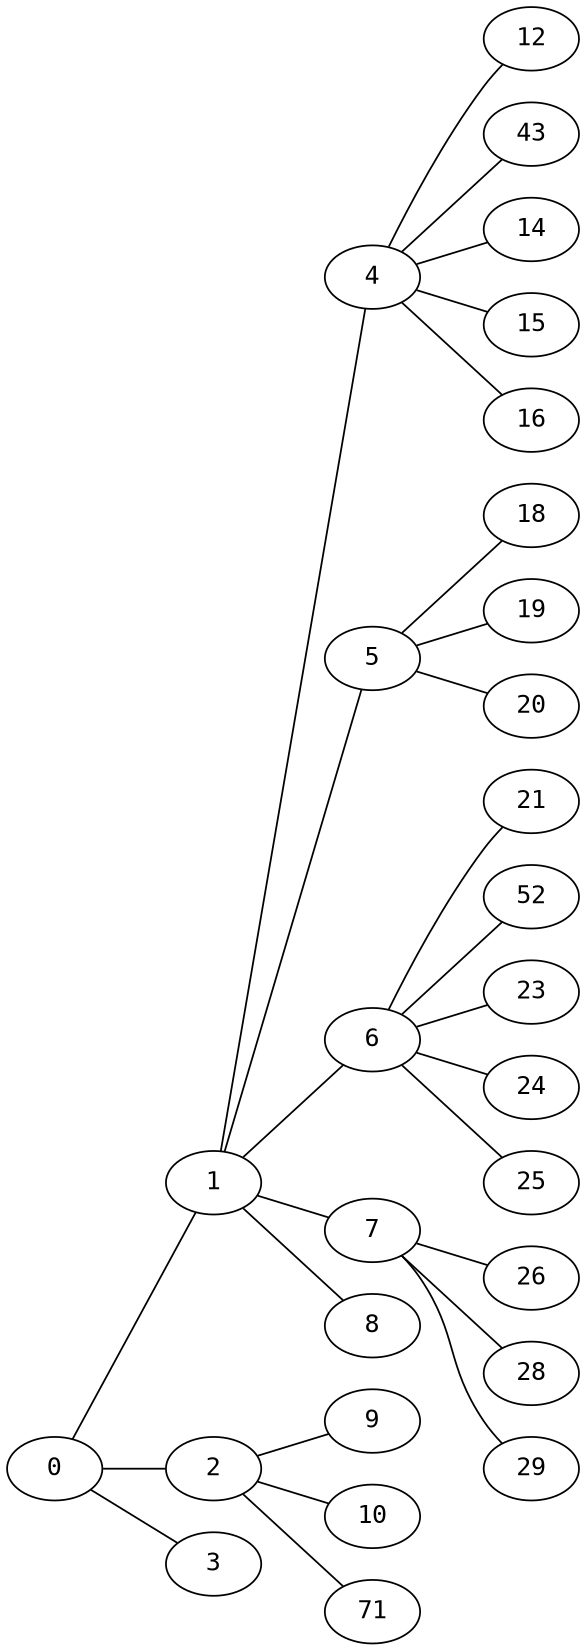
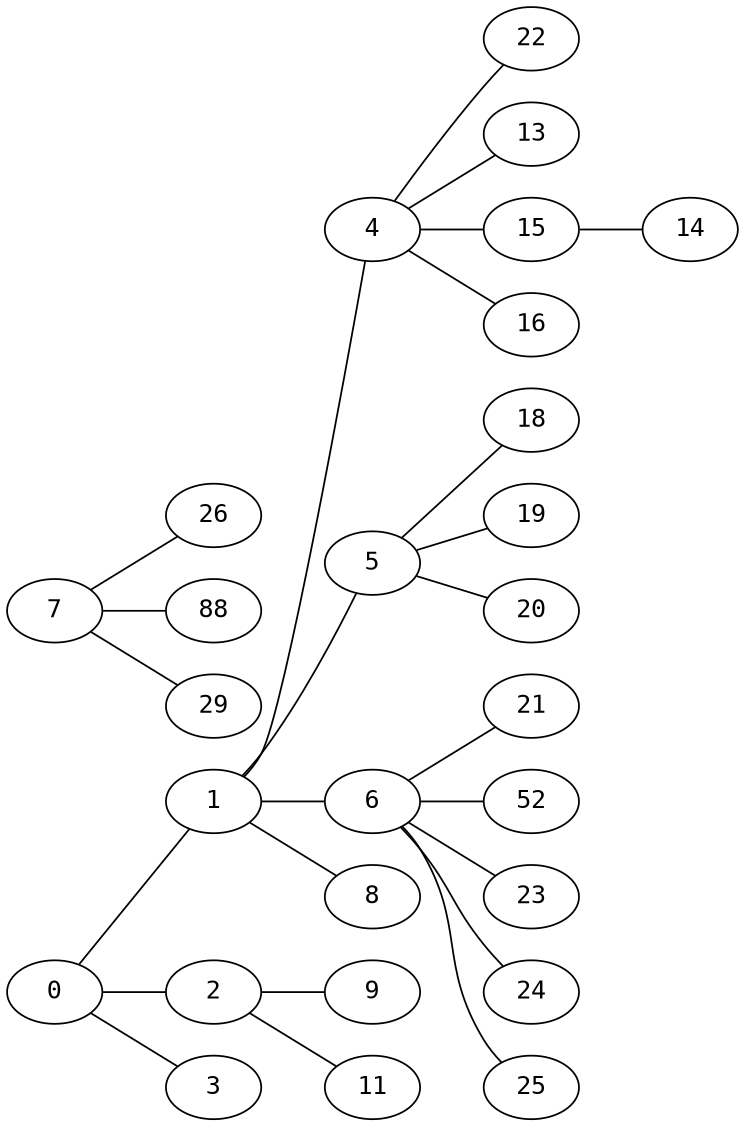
(531, 39) -> (531, 39)
(531, 134) -> (531, 134)
(452, 253) -> (611, 229)
(293, 1207) -> none
(531, 1373) -> (214, 611)
(372, 1516) -> none
(372, 1612) -> (372, 1087)
